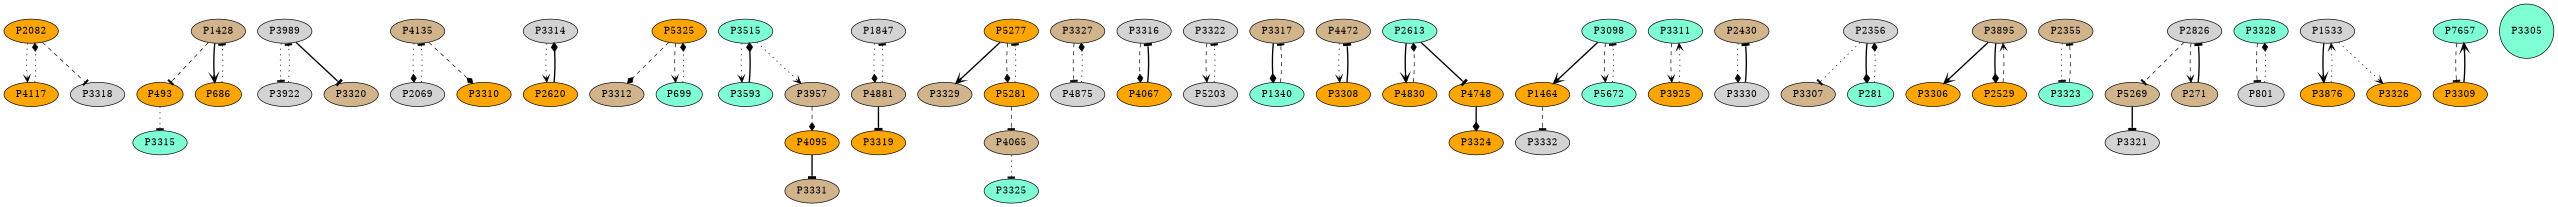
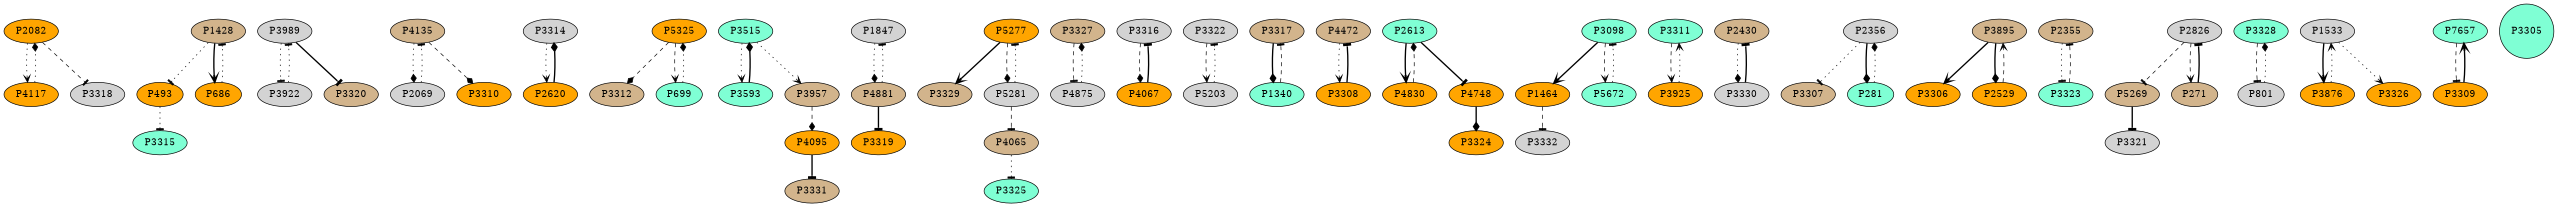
(190, 62) -> (190, 62)
(1011, 94) -> (1011, 94)
